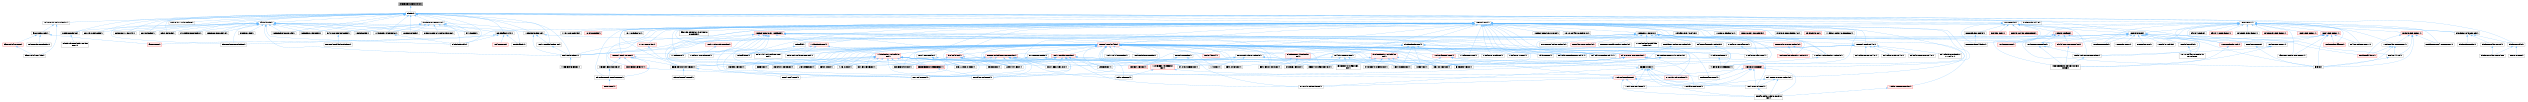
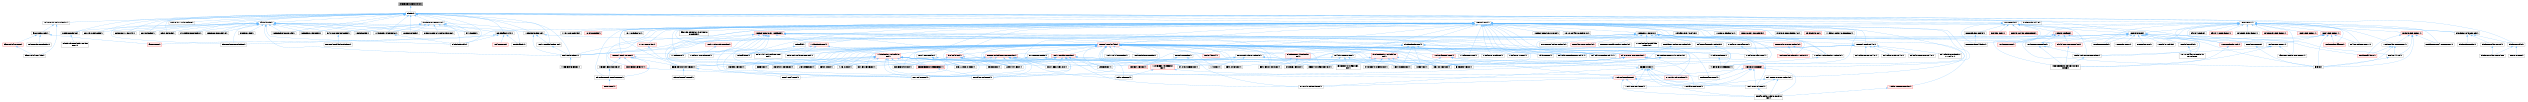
(2310, 45) -> (2285, 51)
(876, 62) -> (893, 73)
